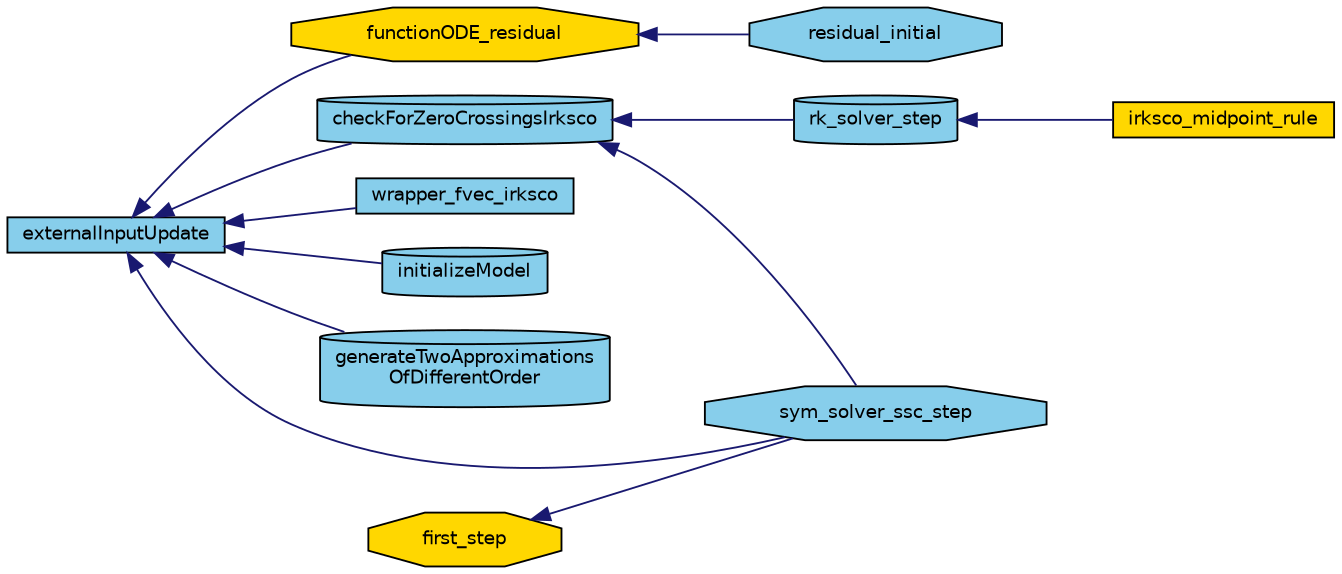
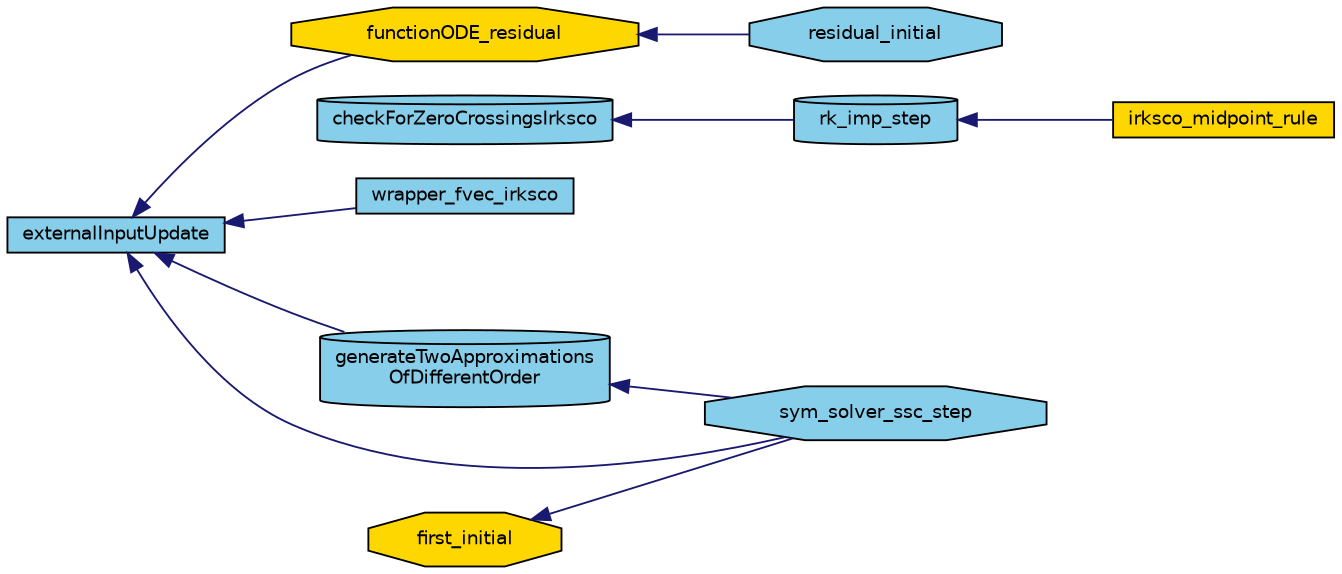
(876, 120) -> (876, 120)
(260, 172) -> none
(751, 253) -> (681, 392)
(465, 272) -> none
(465, 540) -> (465, 540)
